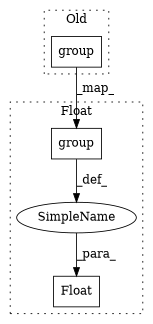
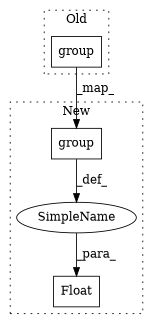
(77, 112) -> (77, 112)
